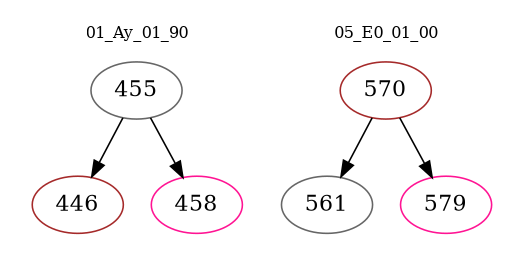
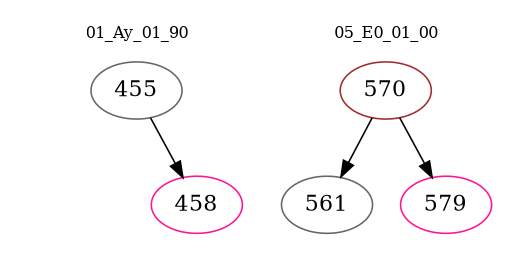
(78, 205) -> none
